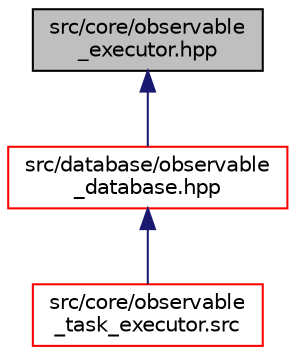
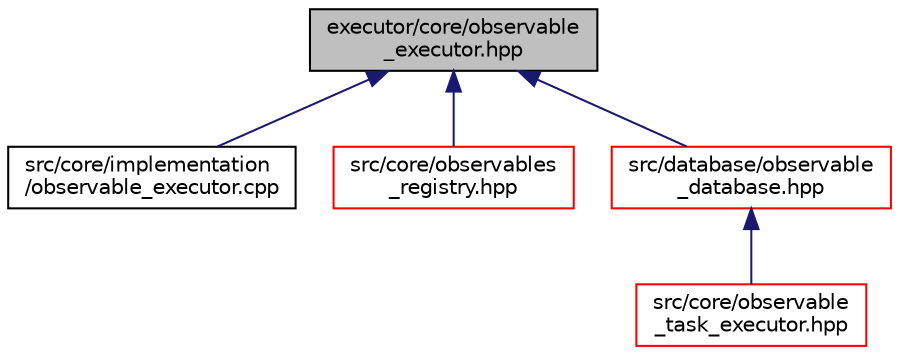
(148, 40) -> (454, 40)
none -> (152, 178)
none -> (454, 178)
(148, 315) -> (751, 315)
